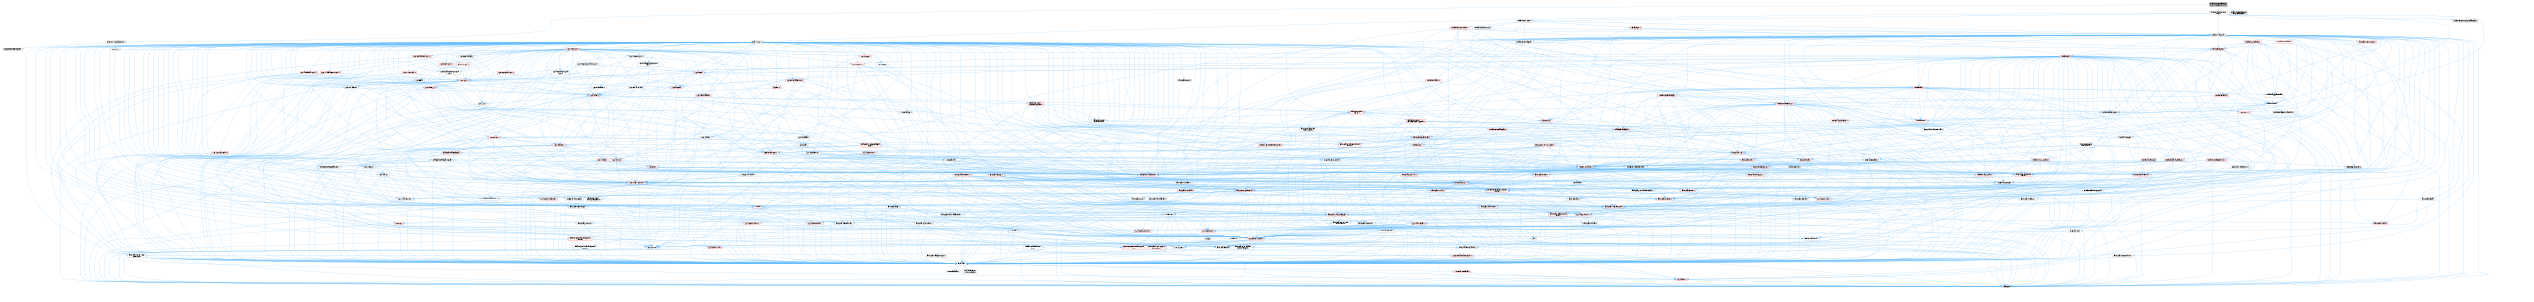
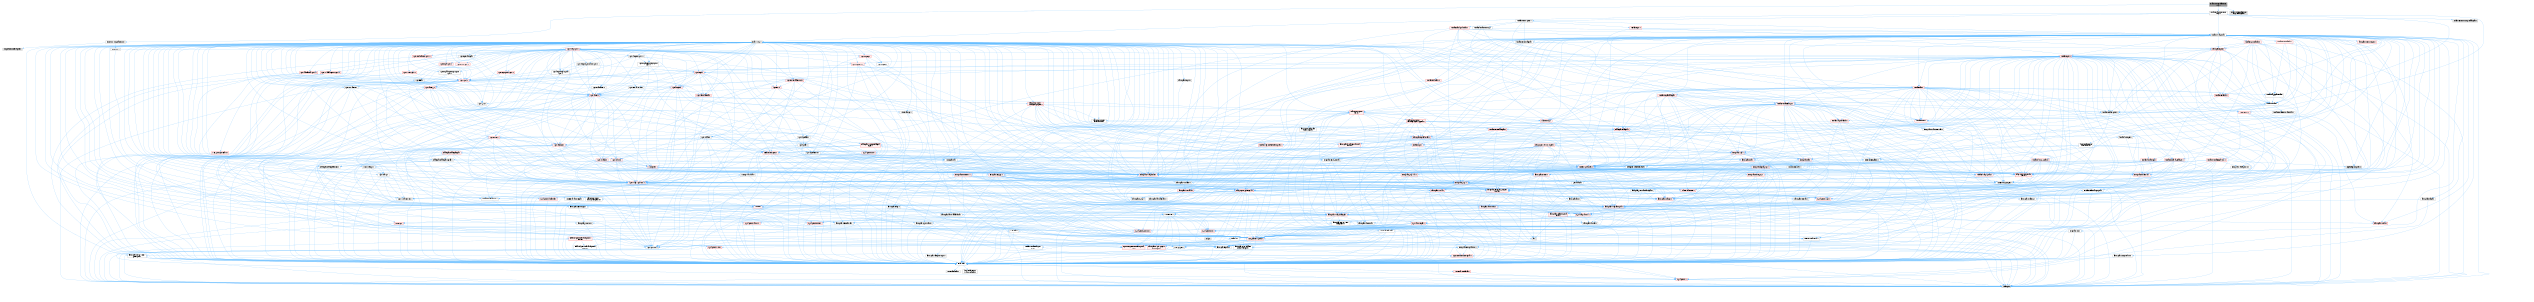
(1688, 191) -> (1688, 191)
(1341, 223) -> (1341, 223)
